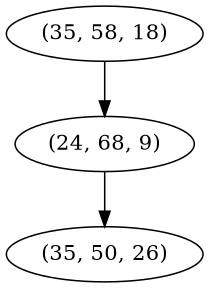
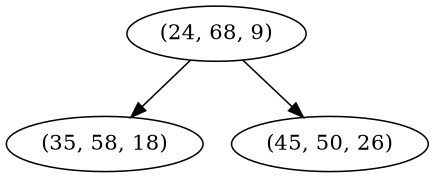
(105, 81) -> (166, 83)
(105, 254) -> (330, 144)
